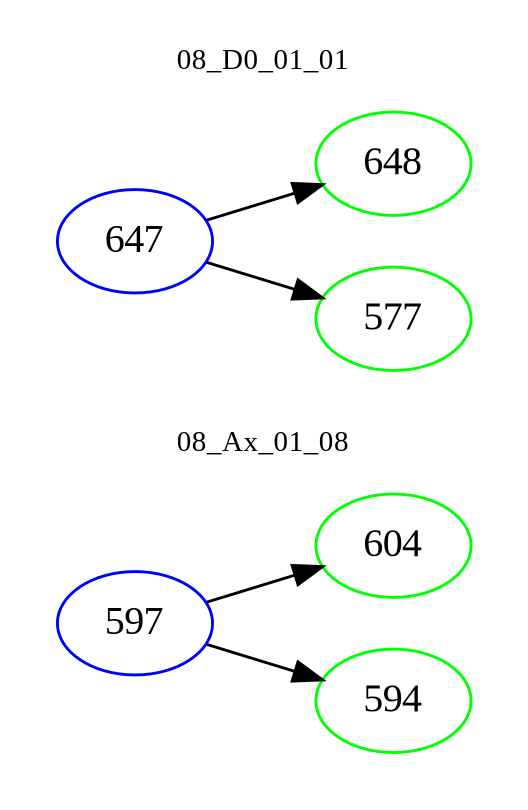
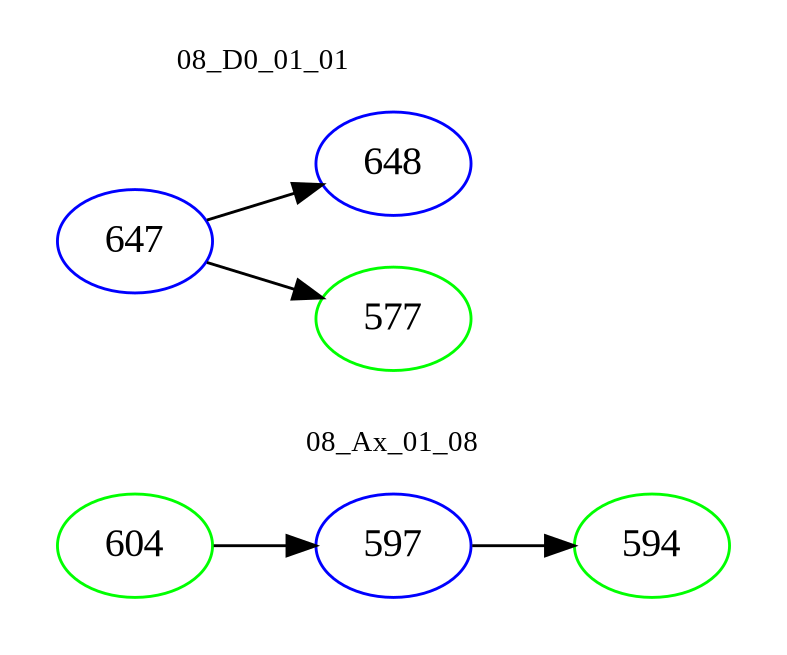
(393, 164) -> (393, 164)
(251, 589) -> (250, 546)
